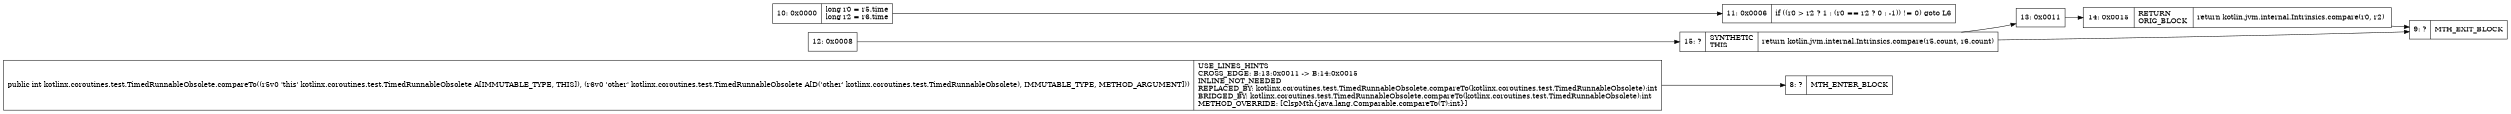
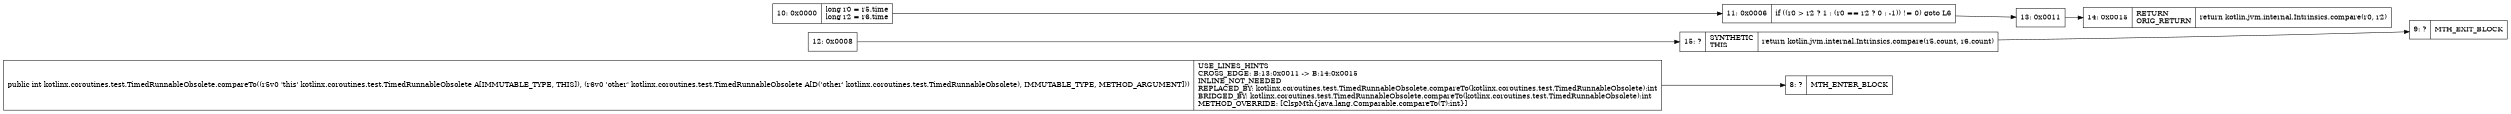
(2163, 21) -> (2164, 21)
(2398, 26) -> none
(1986, 29) -> (1983, 16)
